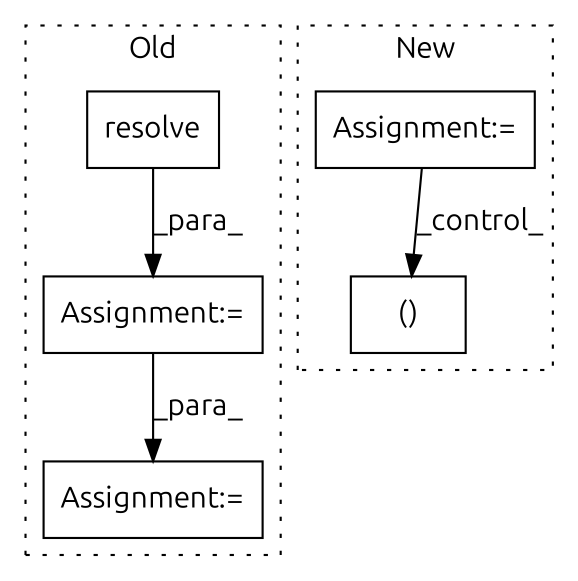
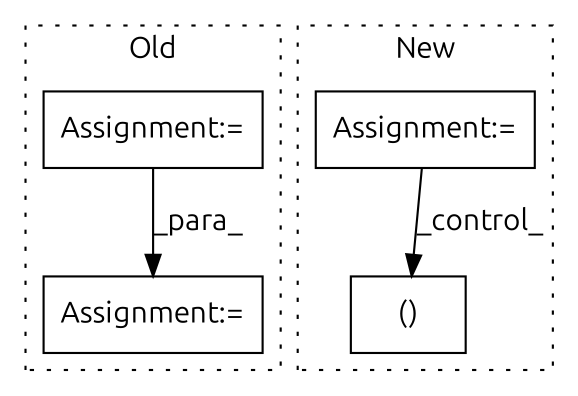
(153, 130) -> none
